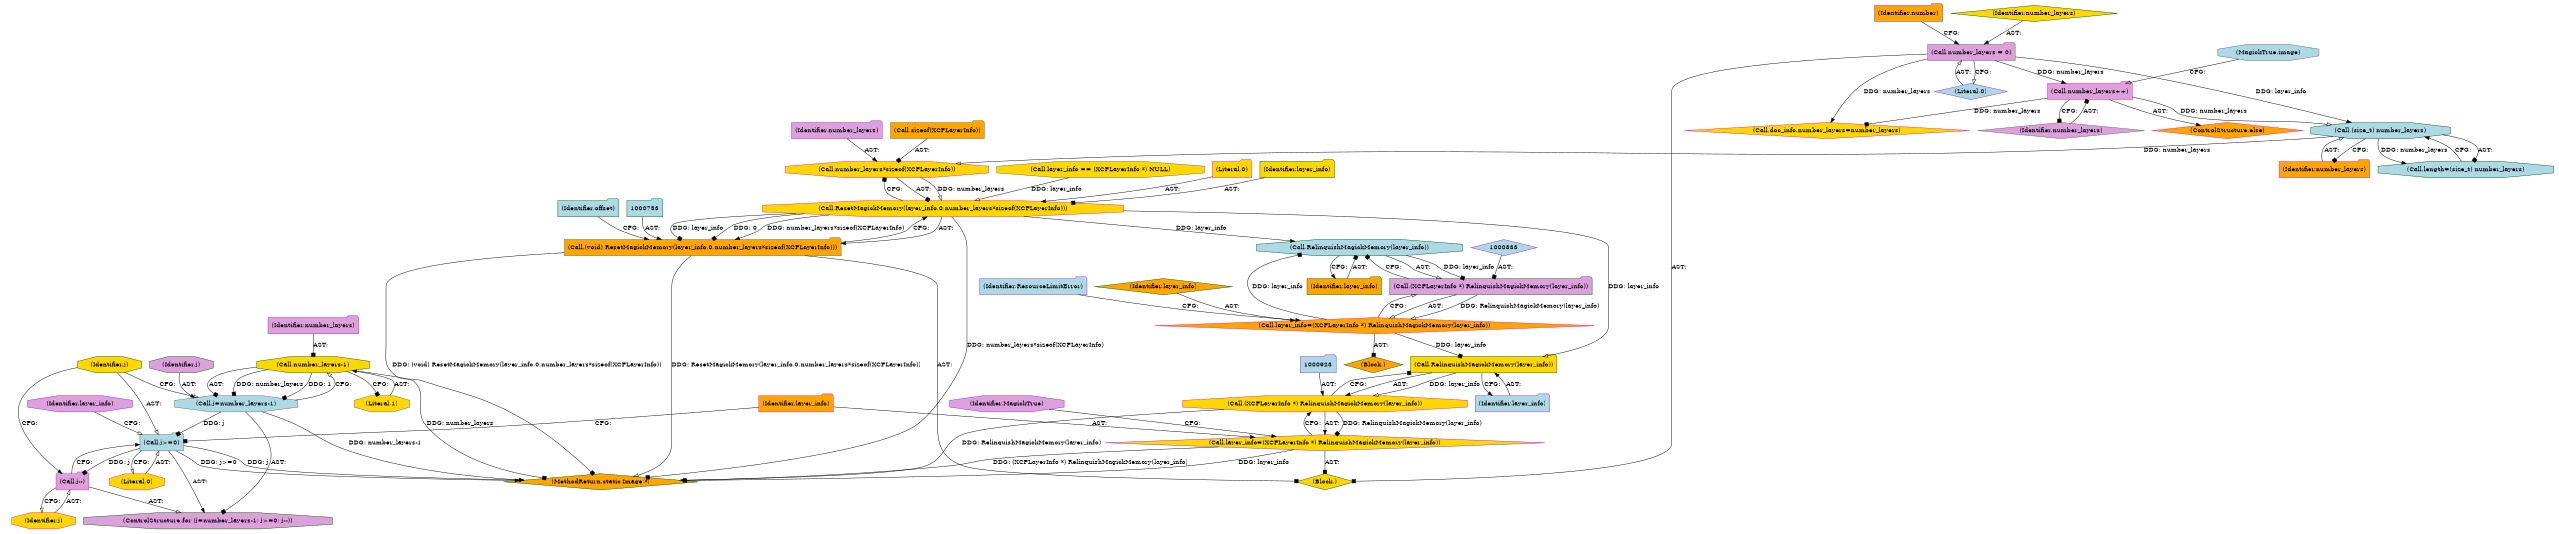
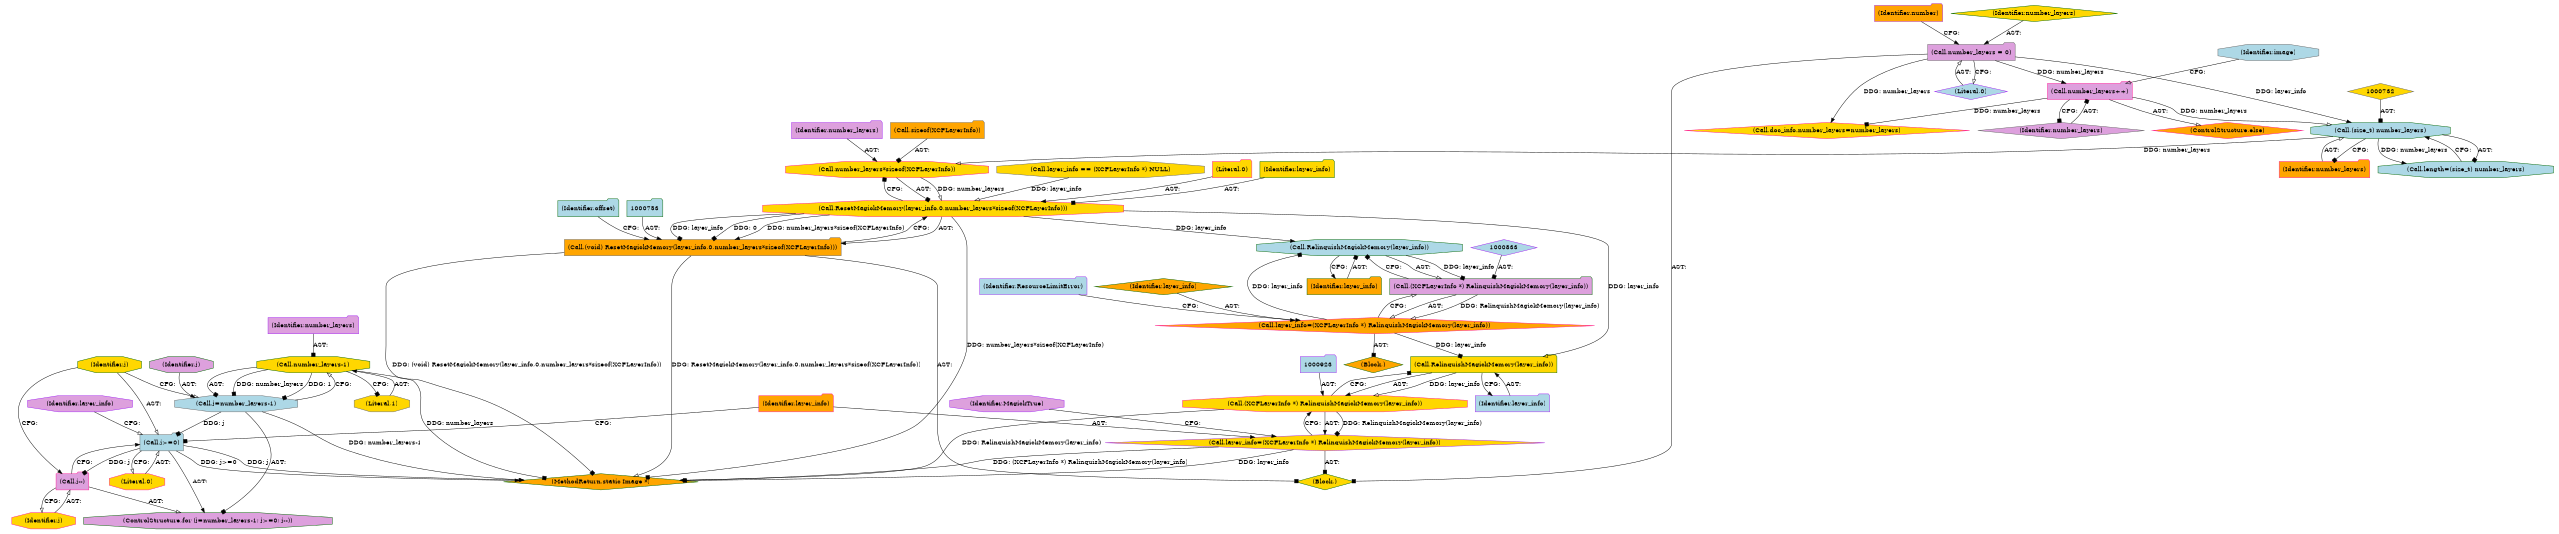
(2268, 52) -> (2268, 52)
none -> (2381, 92)
(2152, 114) -> (2152, 114)
